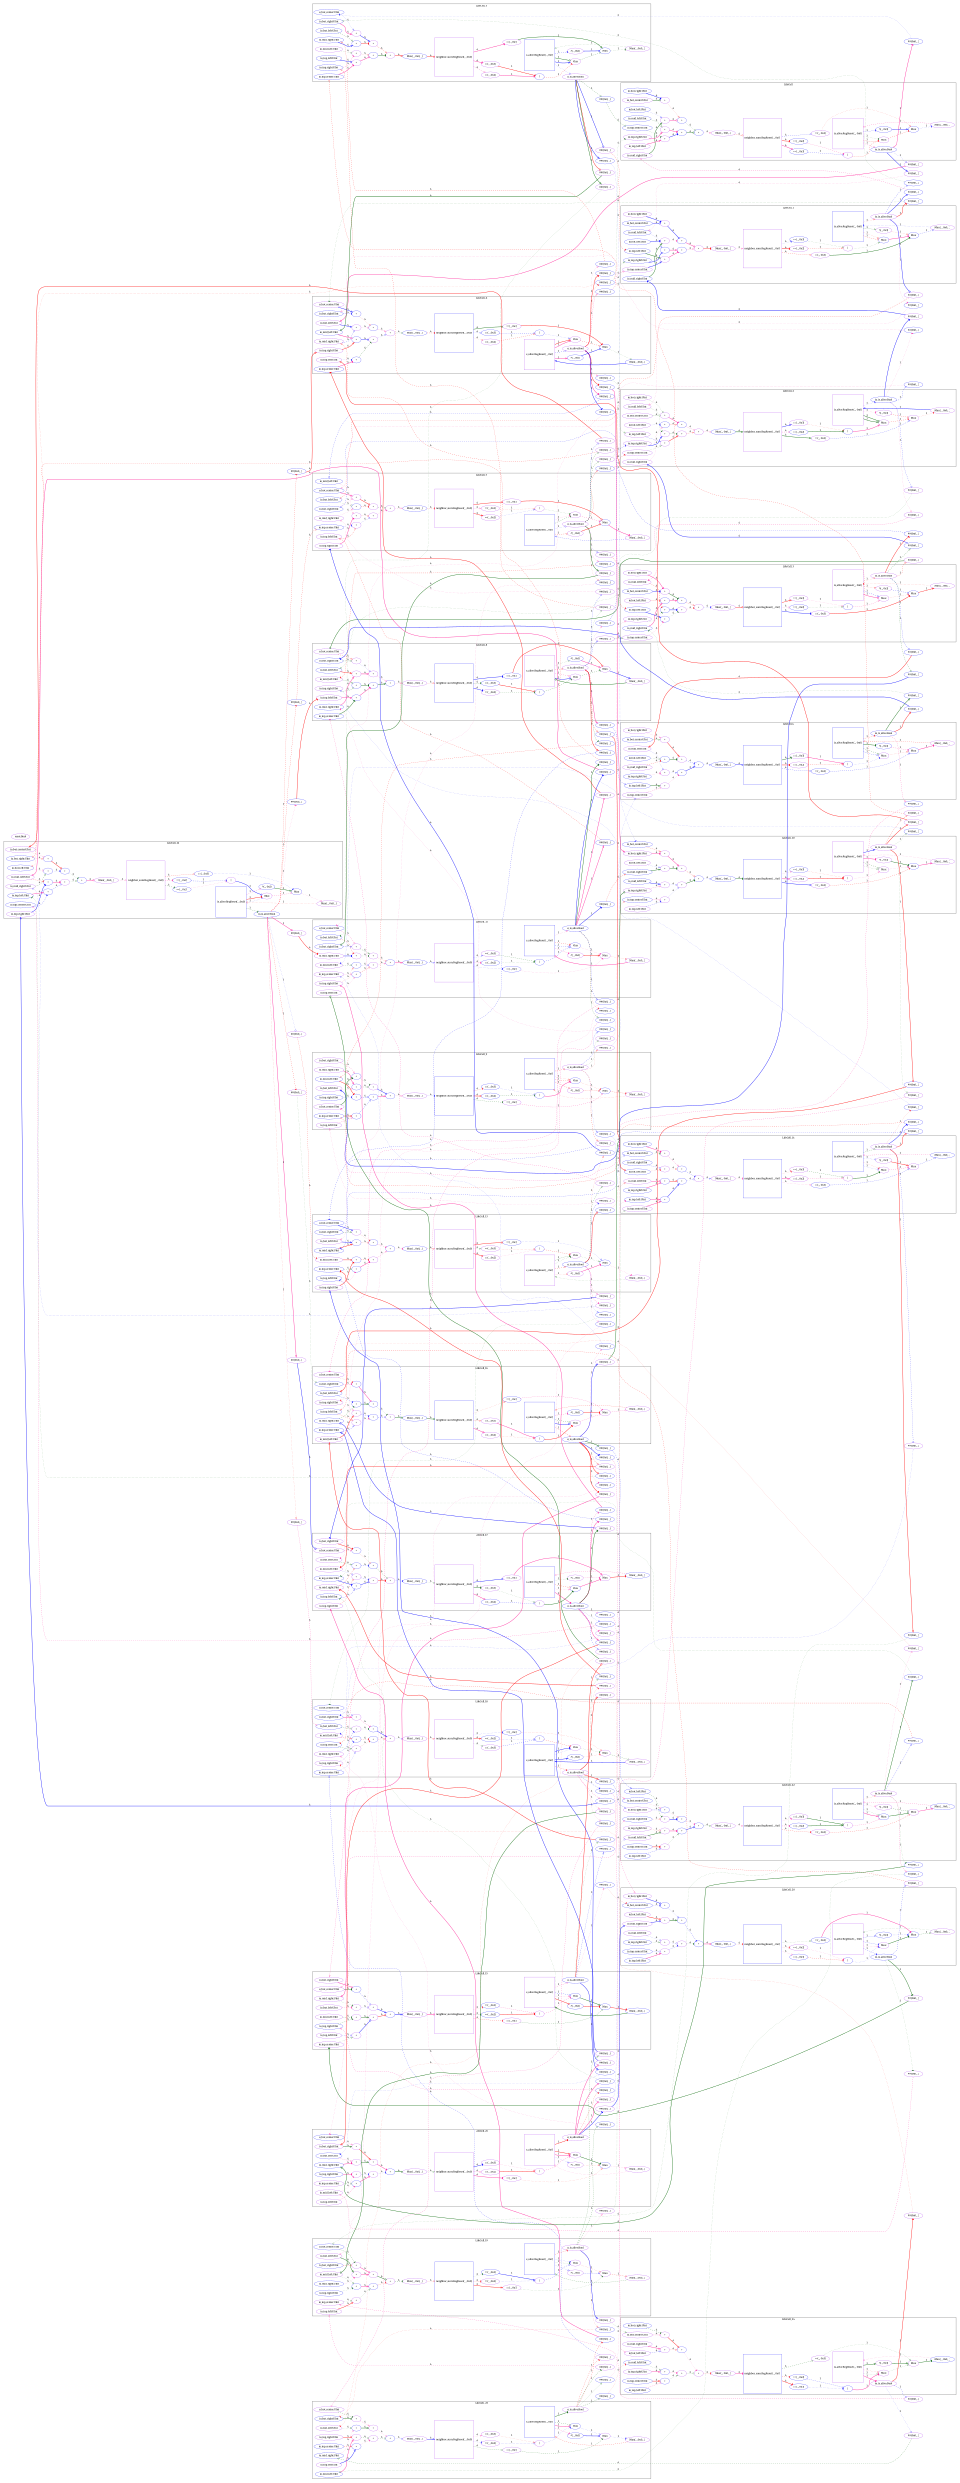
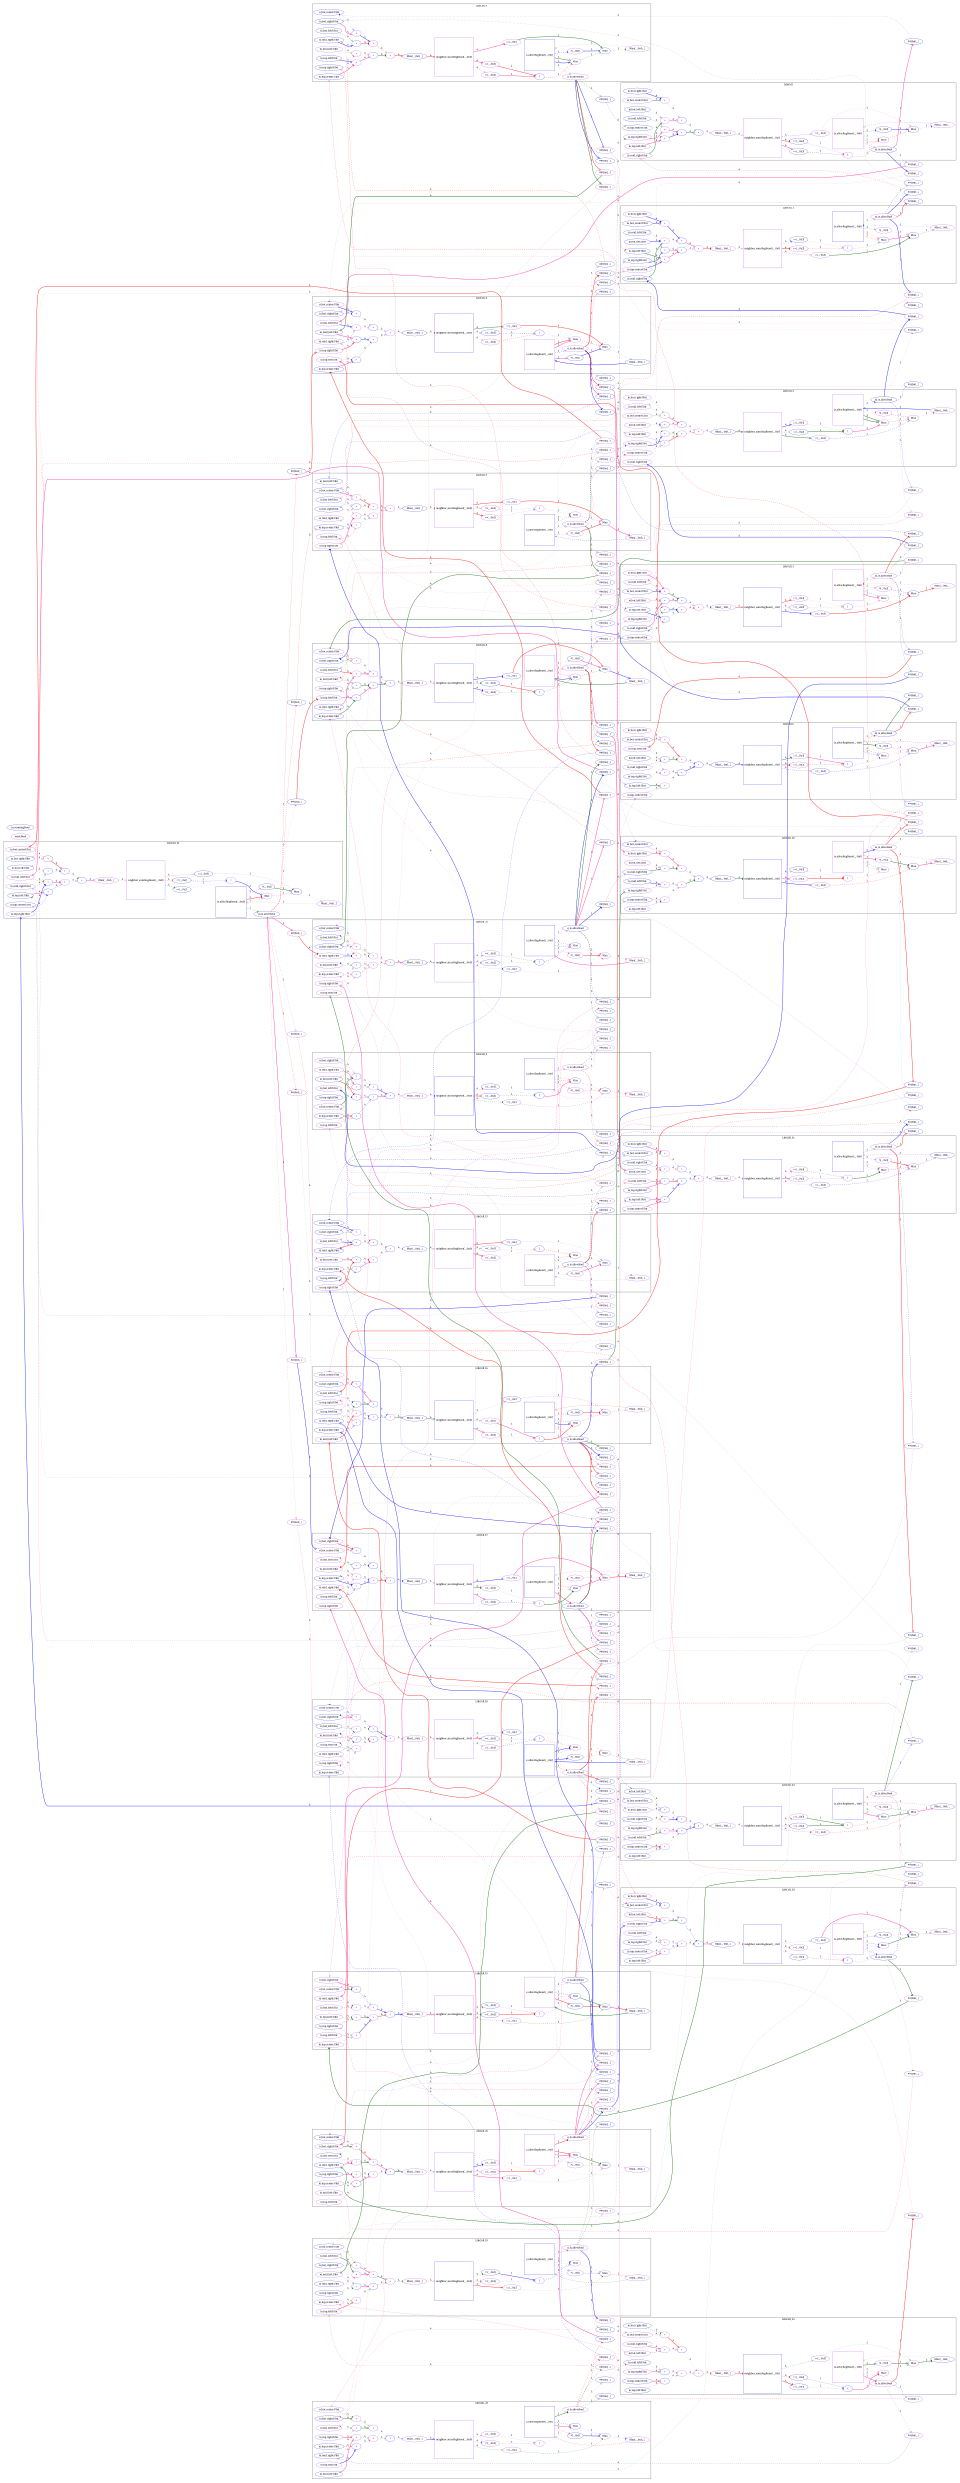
none -> (21, 828)
